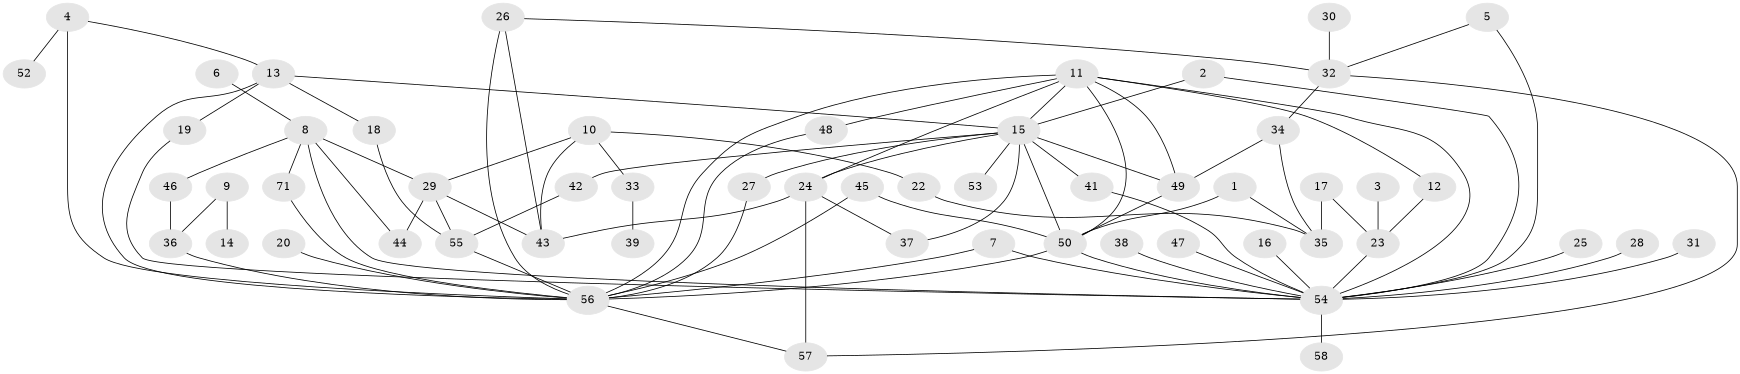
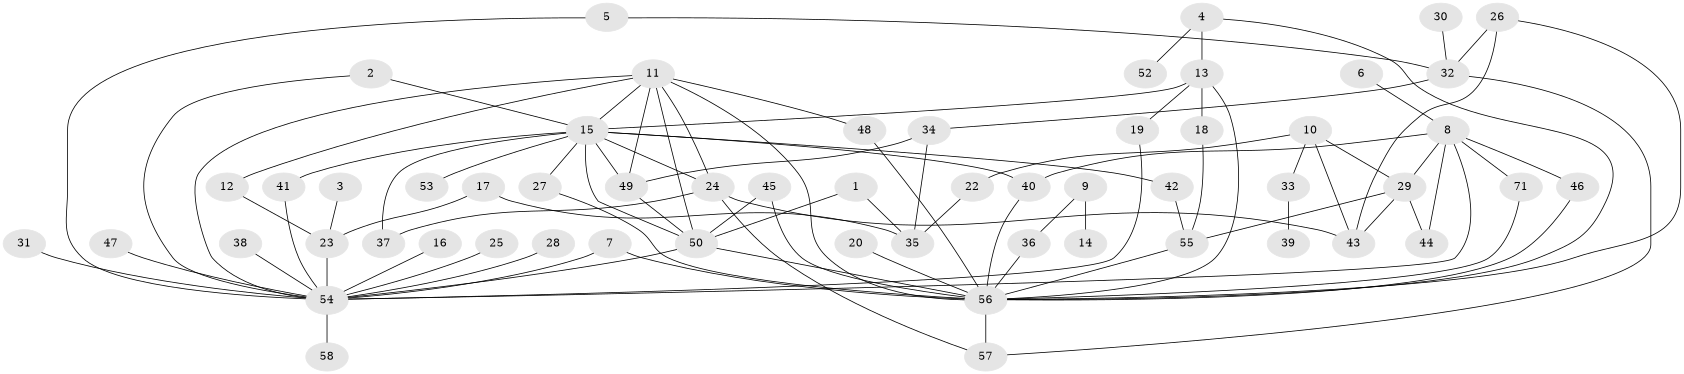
none -> (1029, 187)
(171, 215) -> (1302, 292)
